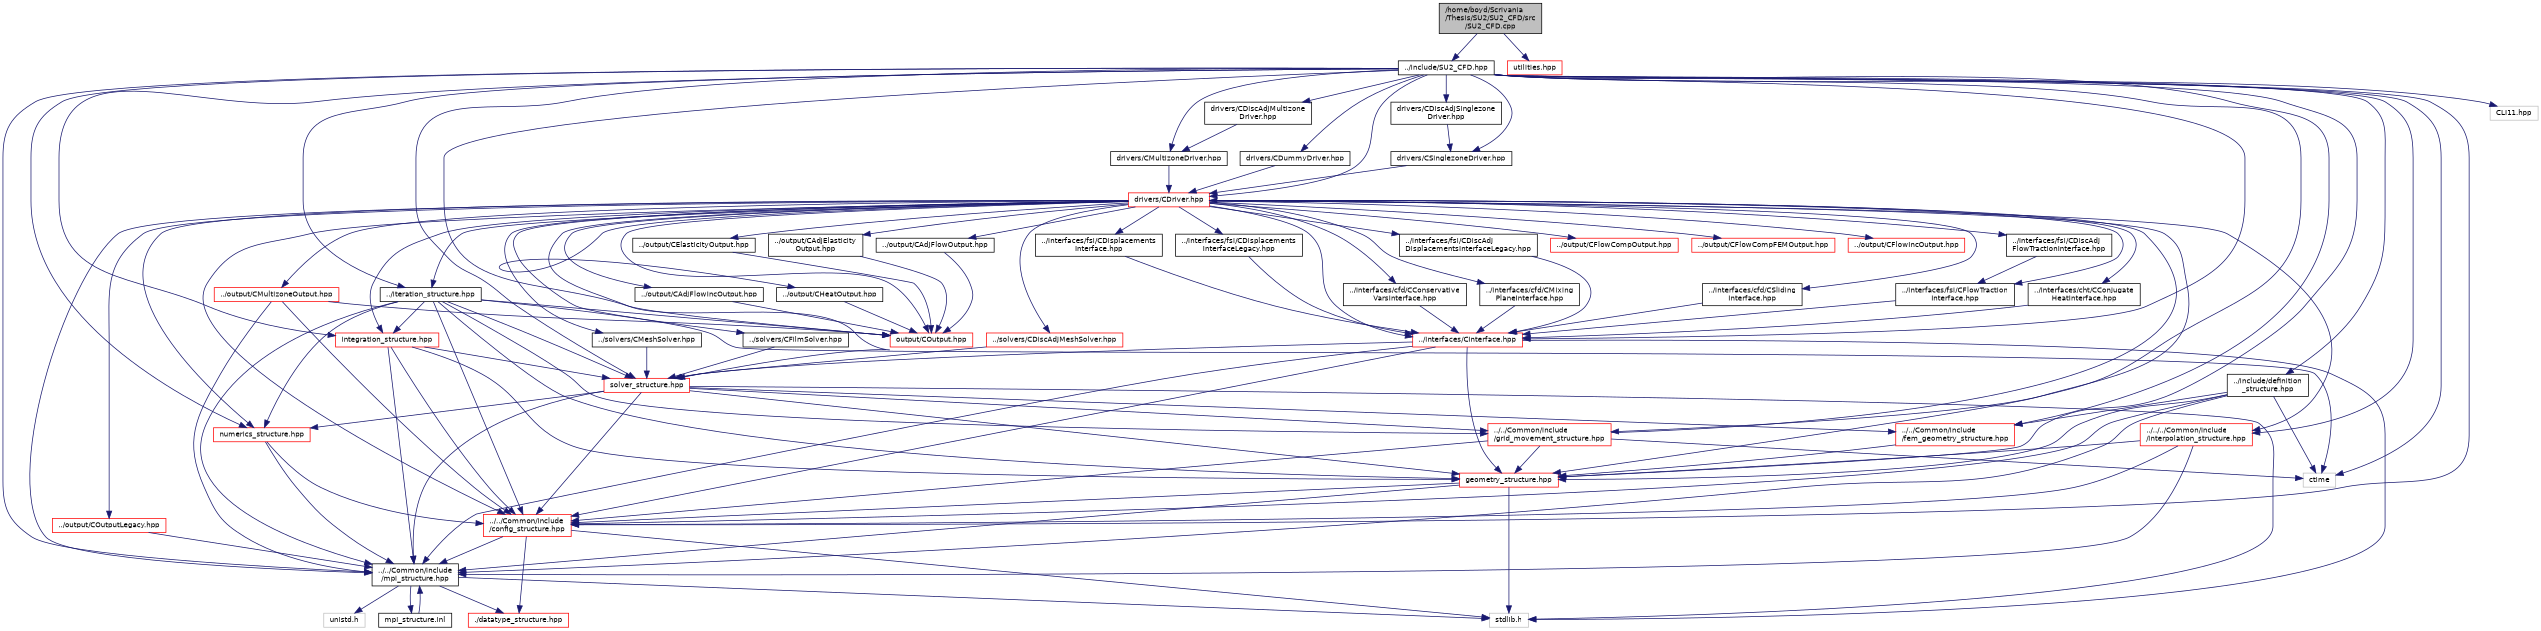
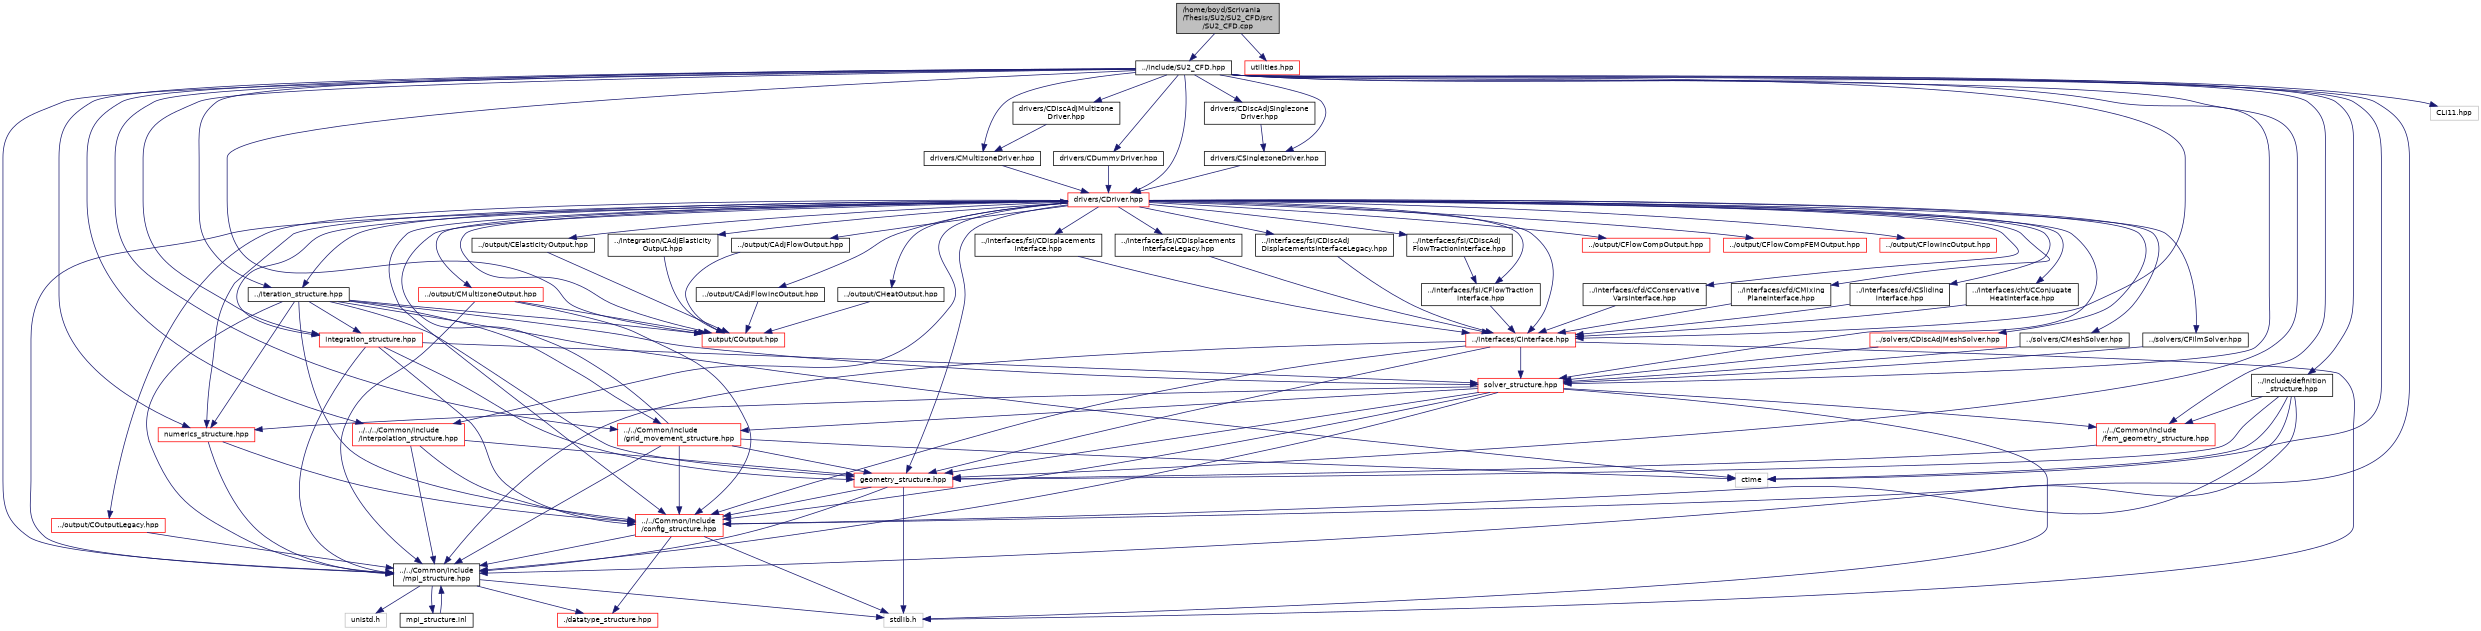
(816, 245) -> (663, 245)
none -> (561, 503)
